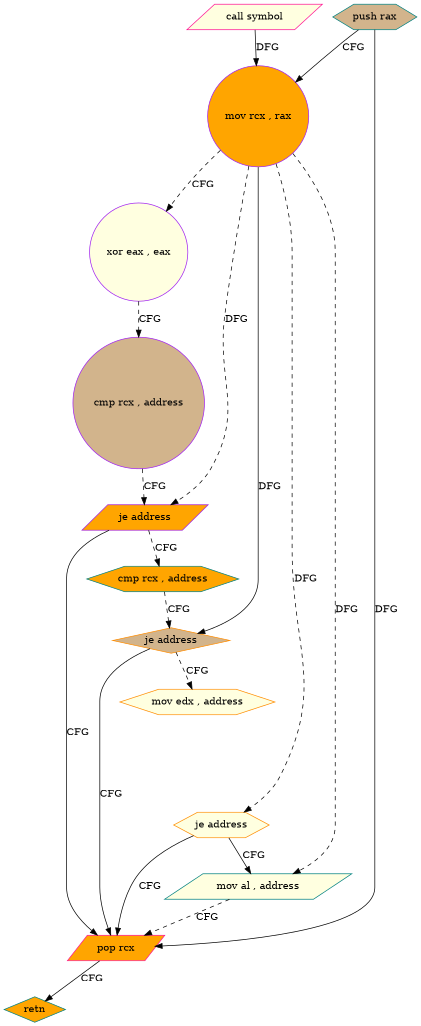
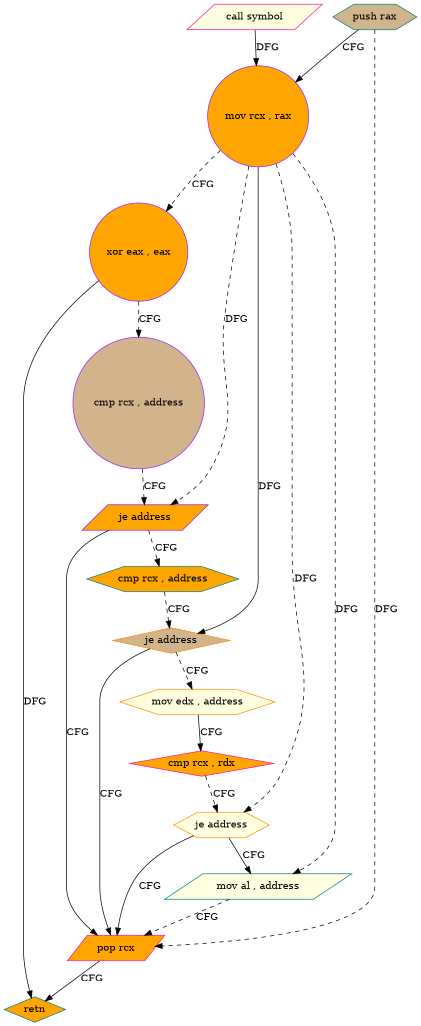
(139, 252) -> (139, 252)
(375, 573) -> (375, 573)
none -> (23, 623)
none -> (202, 763)
